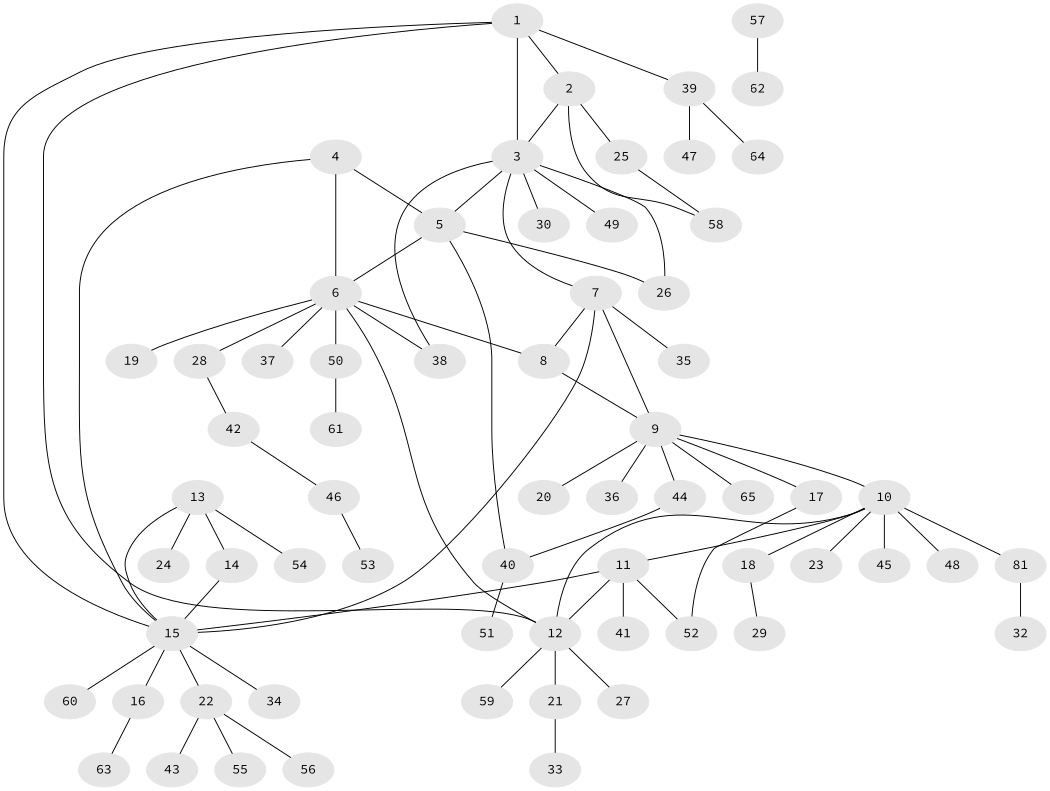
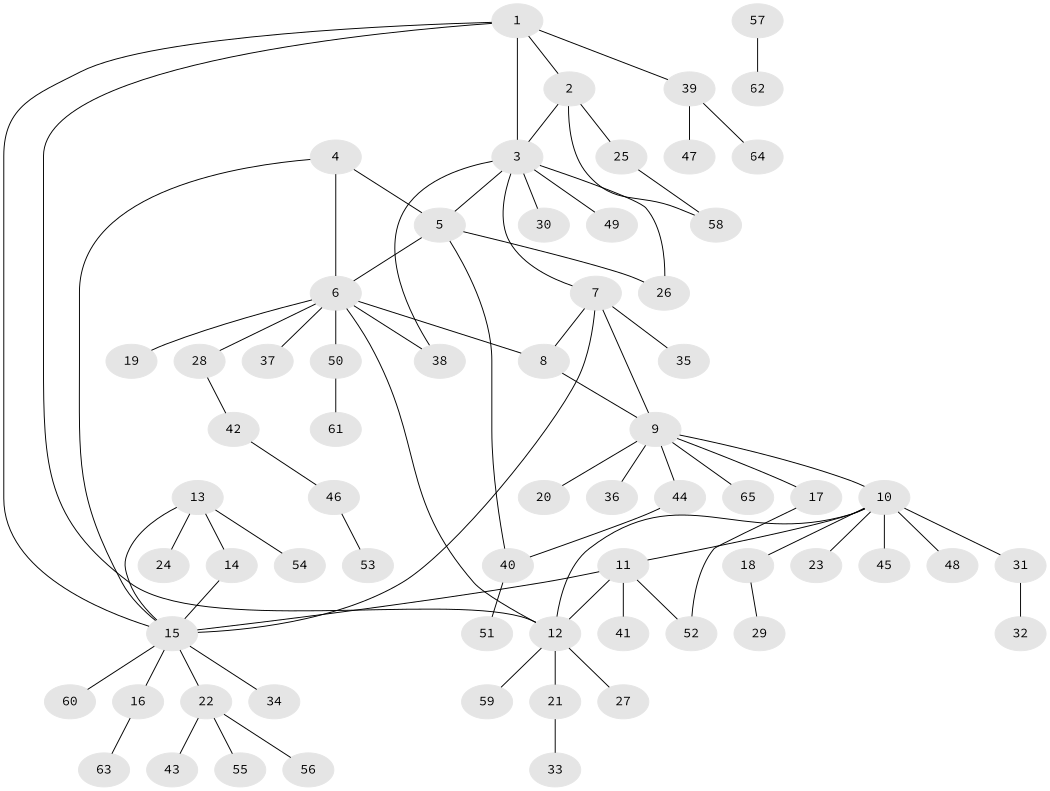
(1021, 566) -> (1021, 566)
